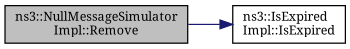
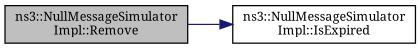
(289, 24) -> (324, 24)
